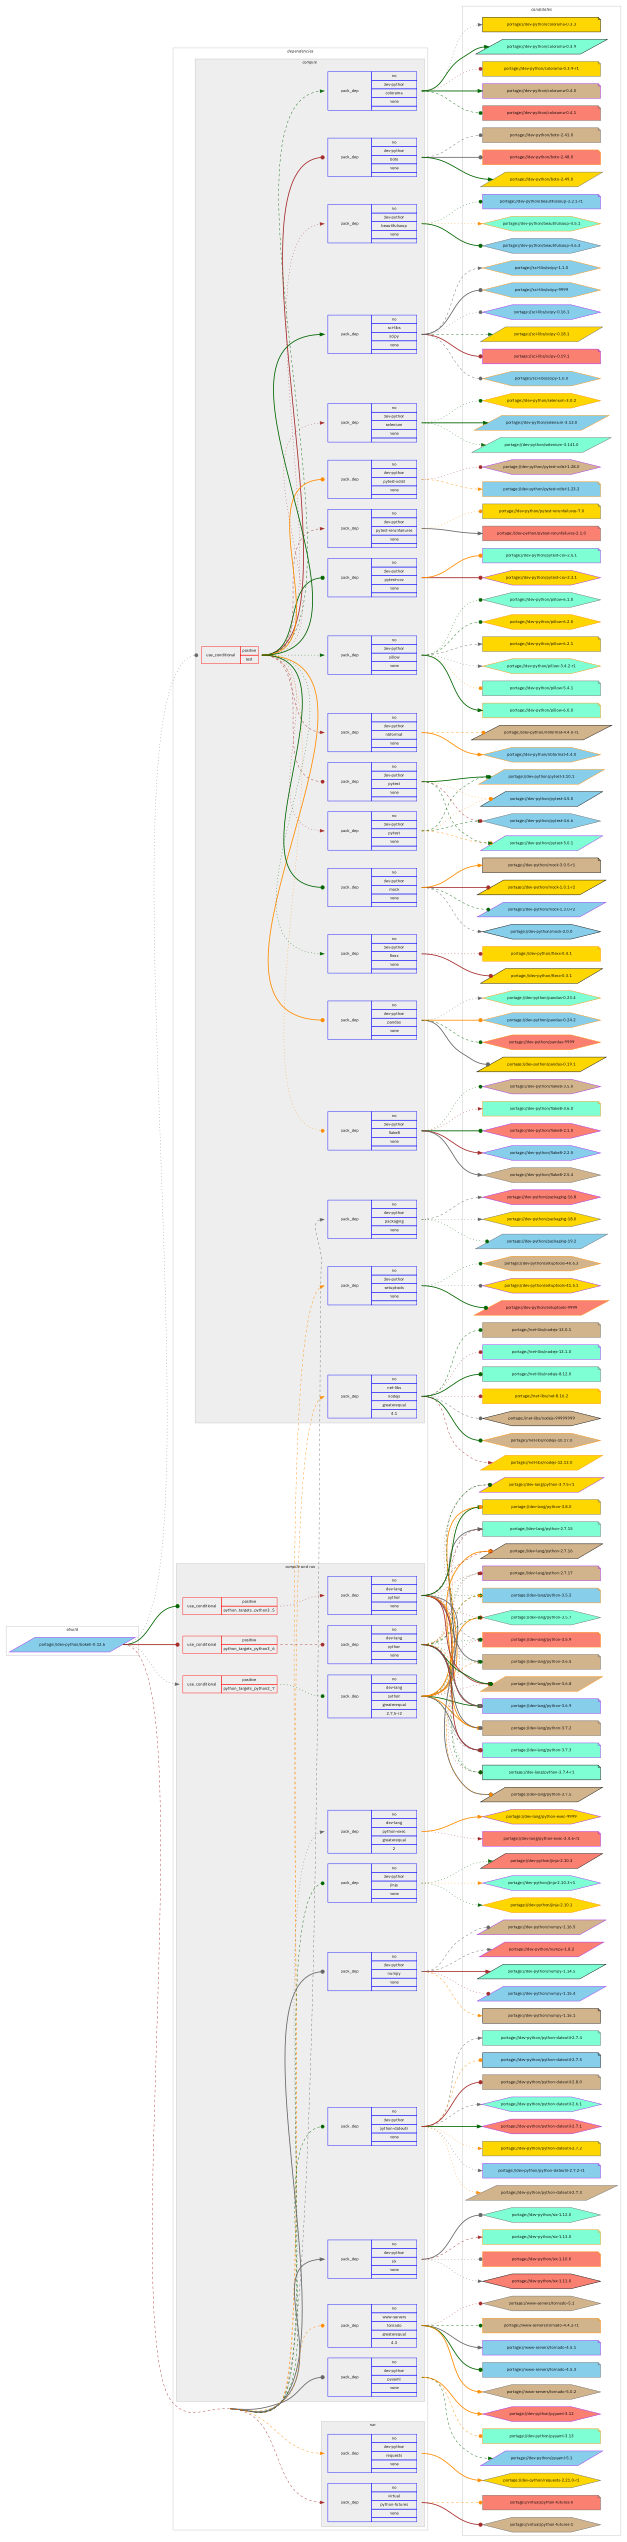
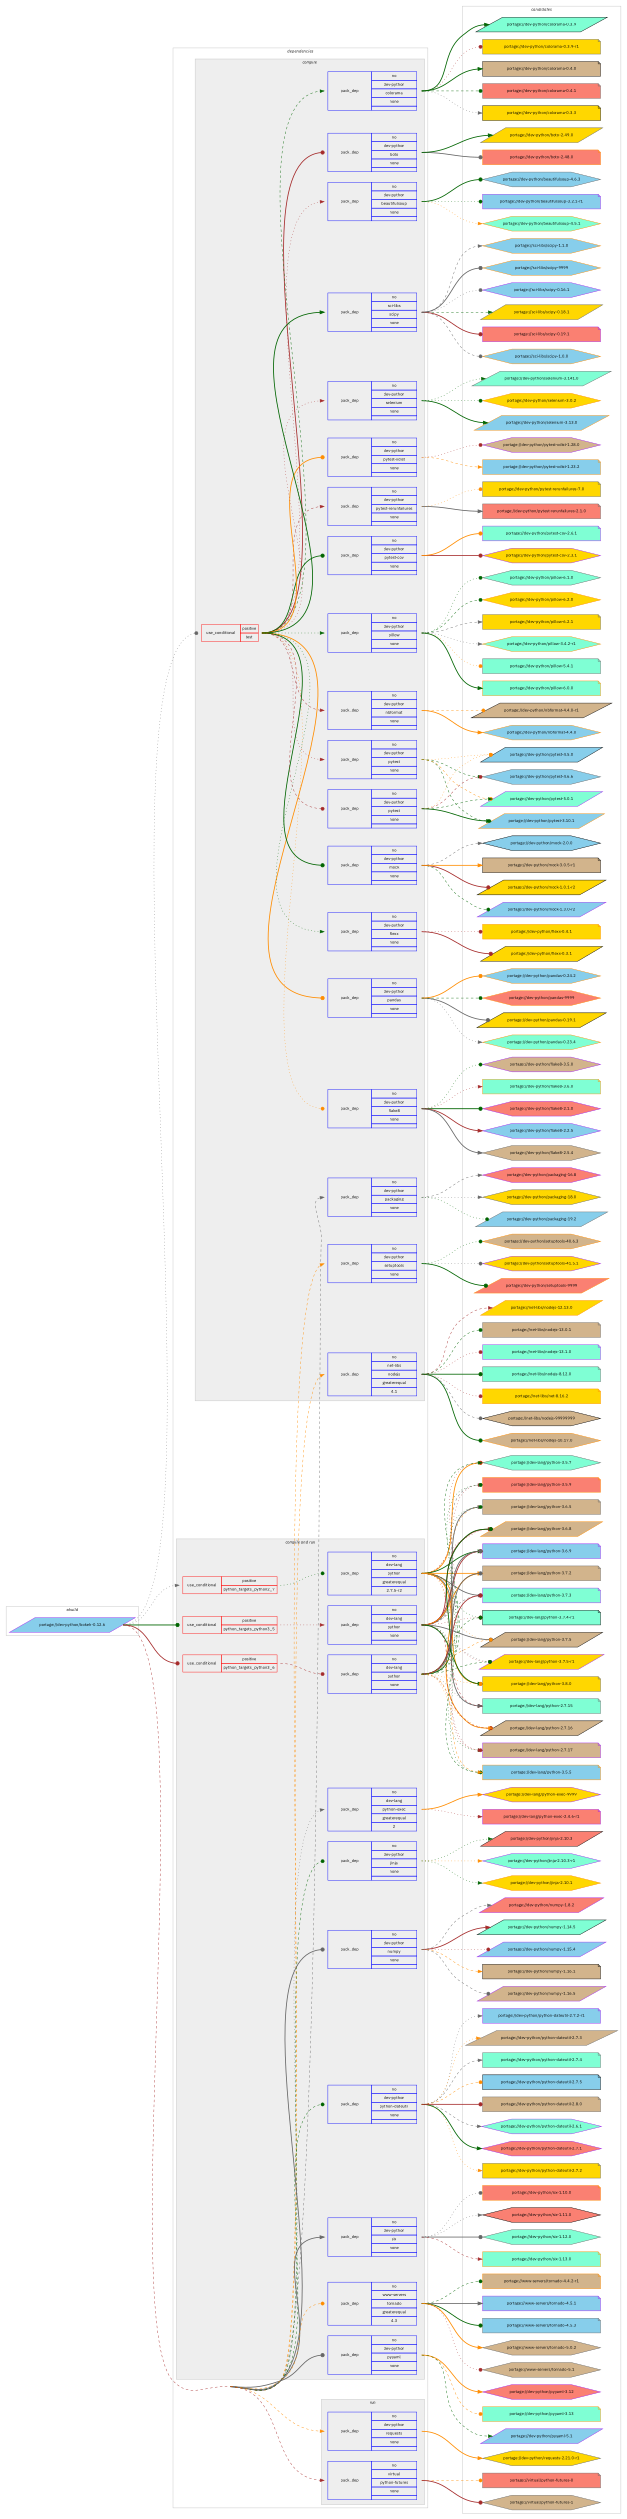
(542, 91) -> (542, 69)
(542, 135) -> none
